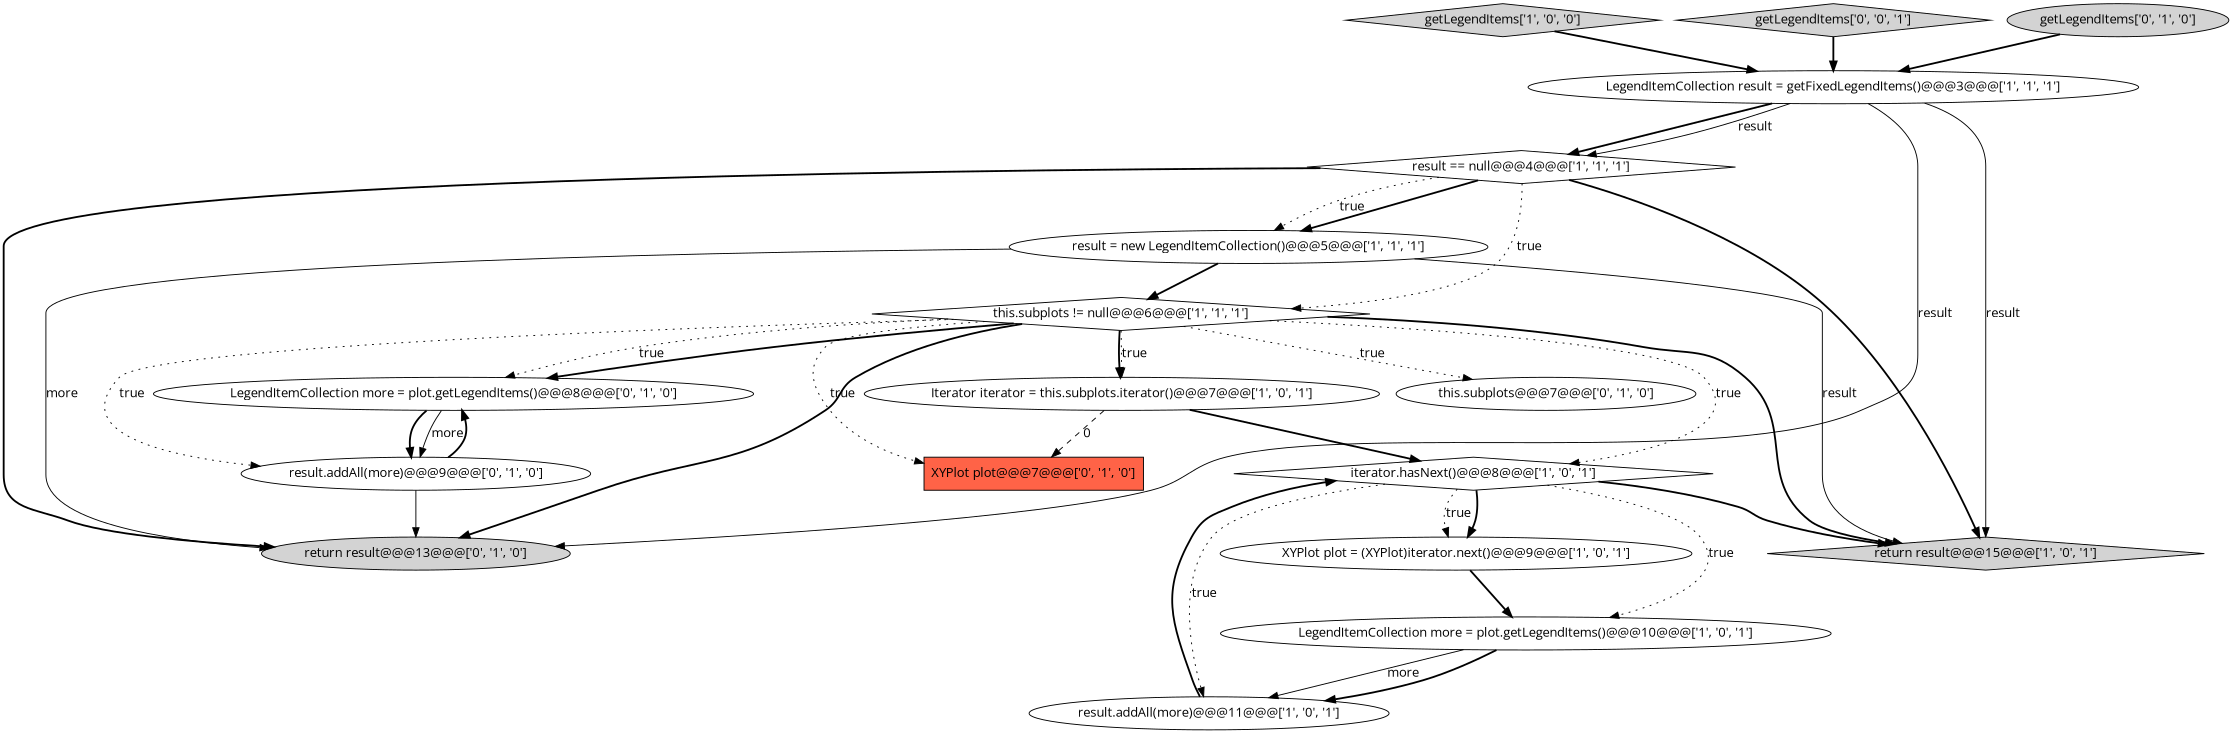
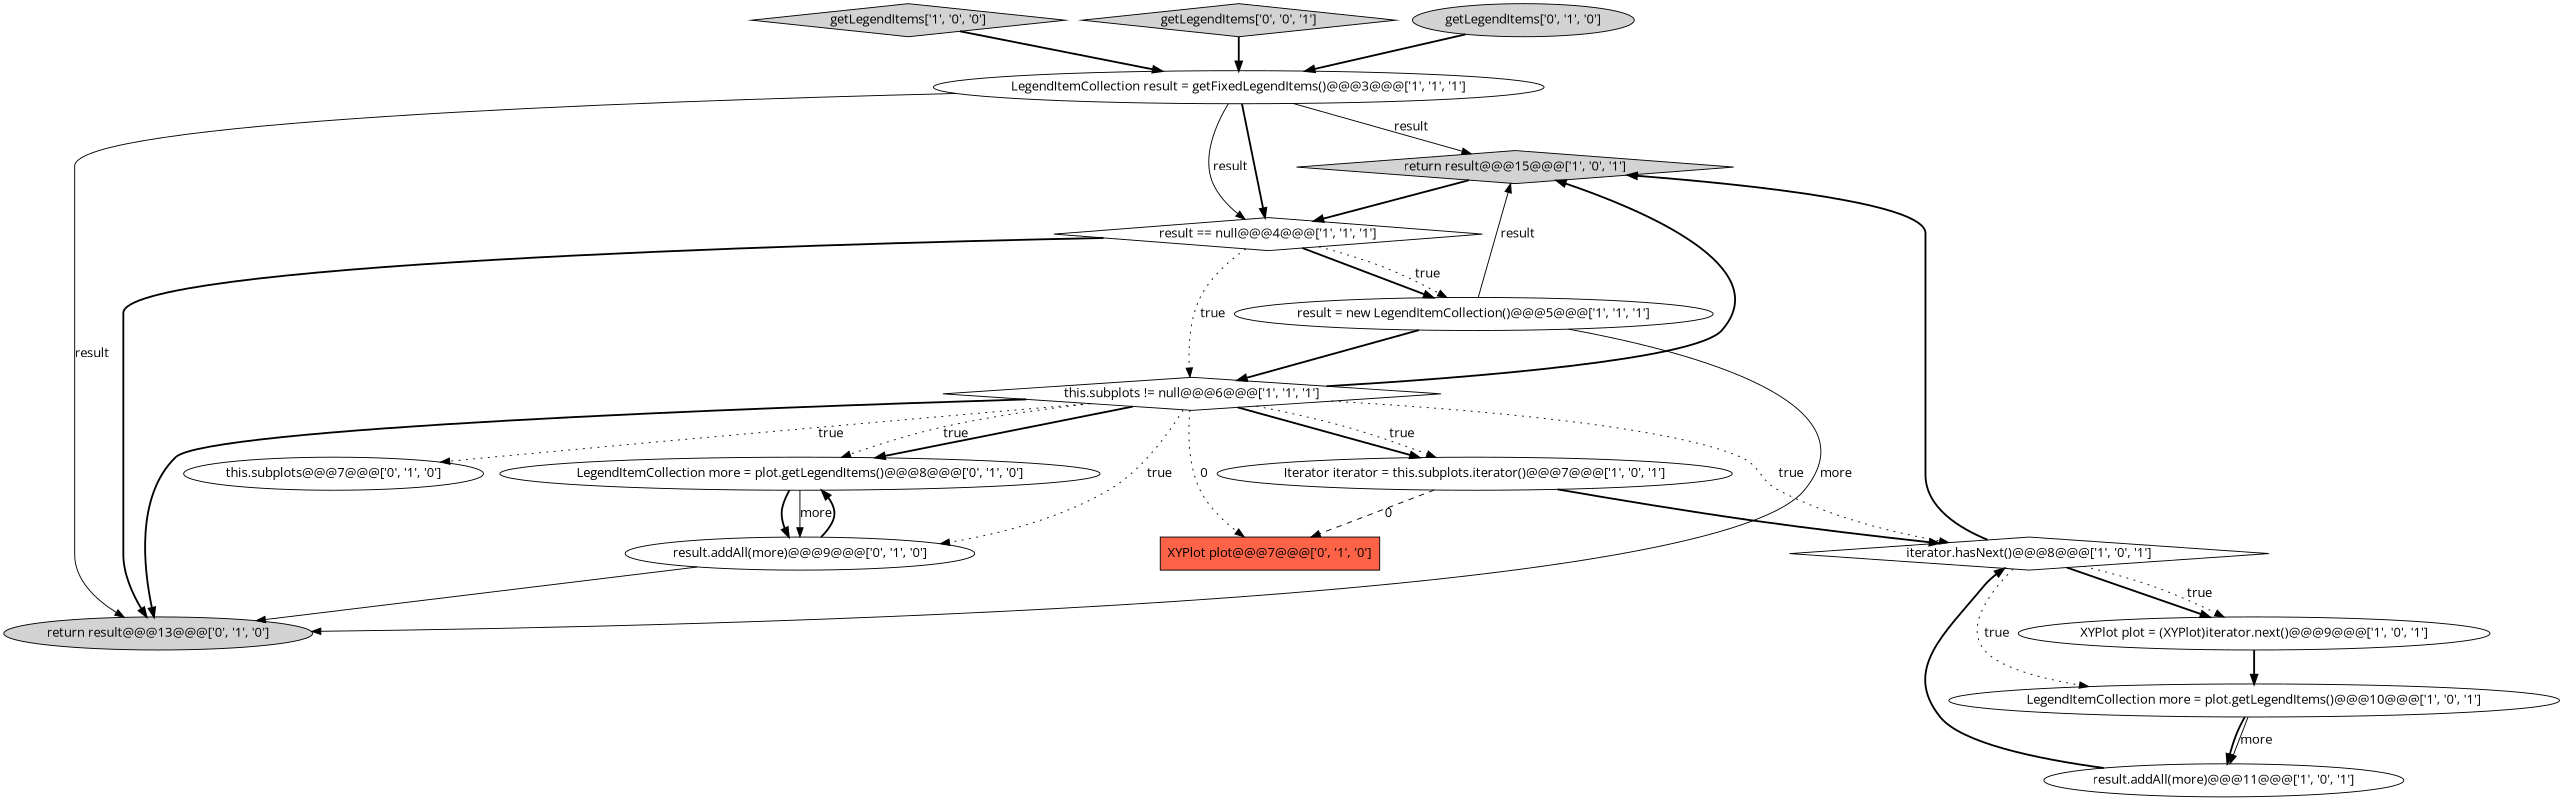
(1819, 300) -> (1396, 199)
(843, 394) -> (1204, 474)
(1222, 528) -> none
